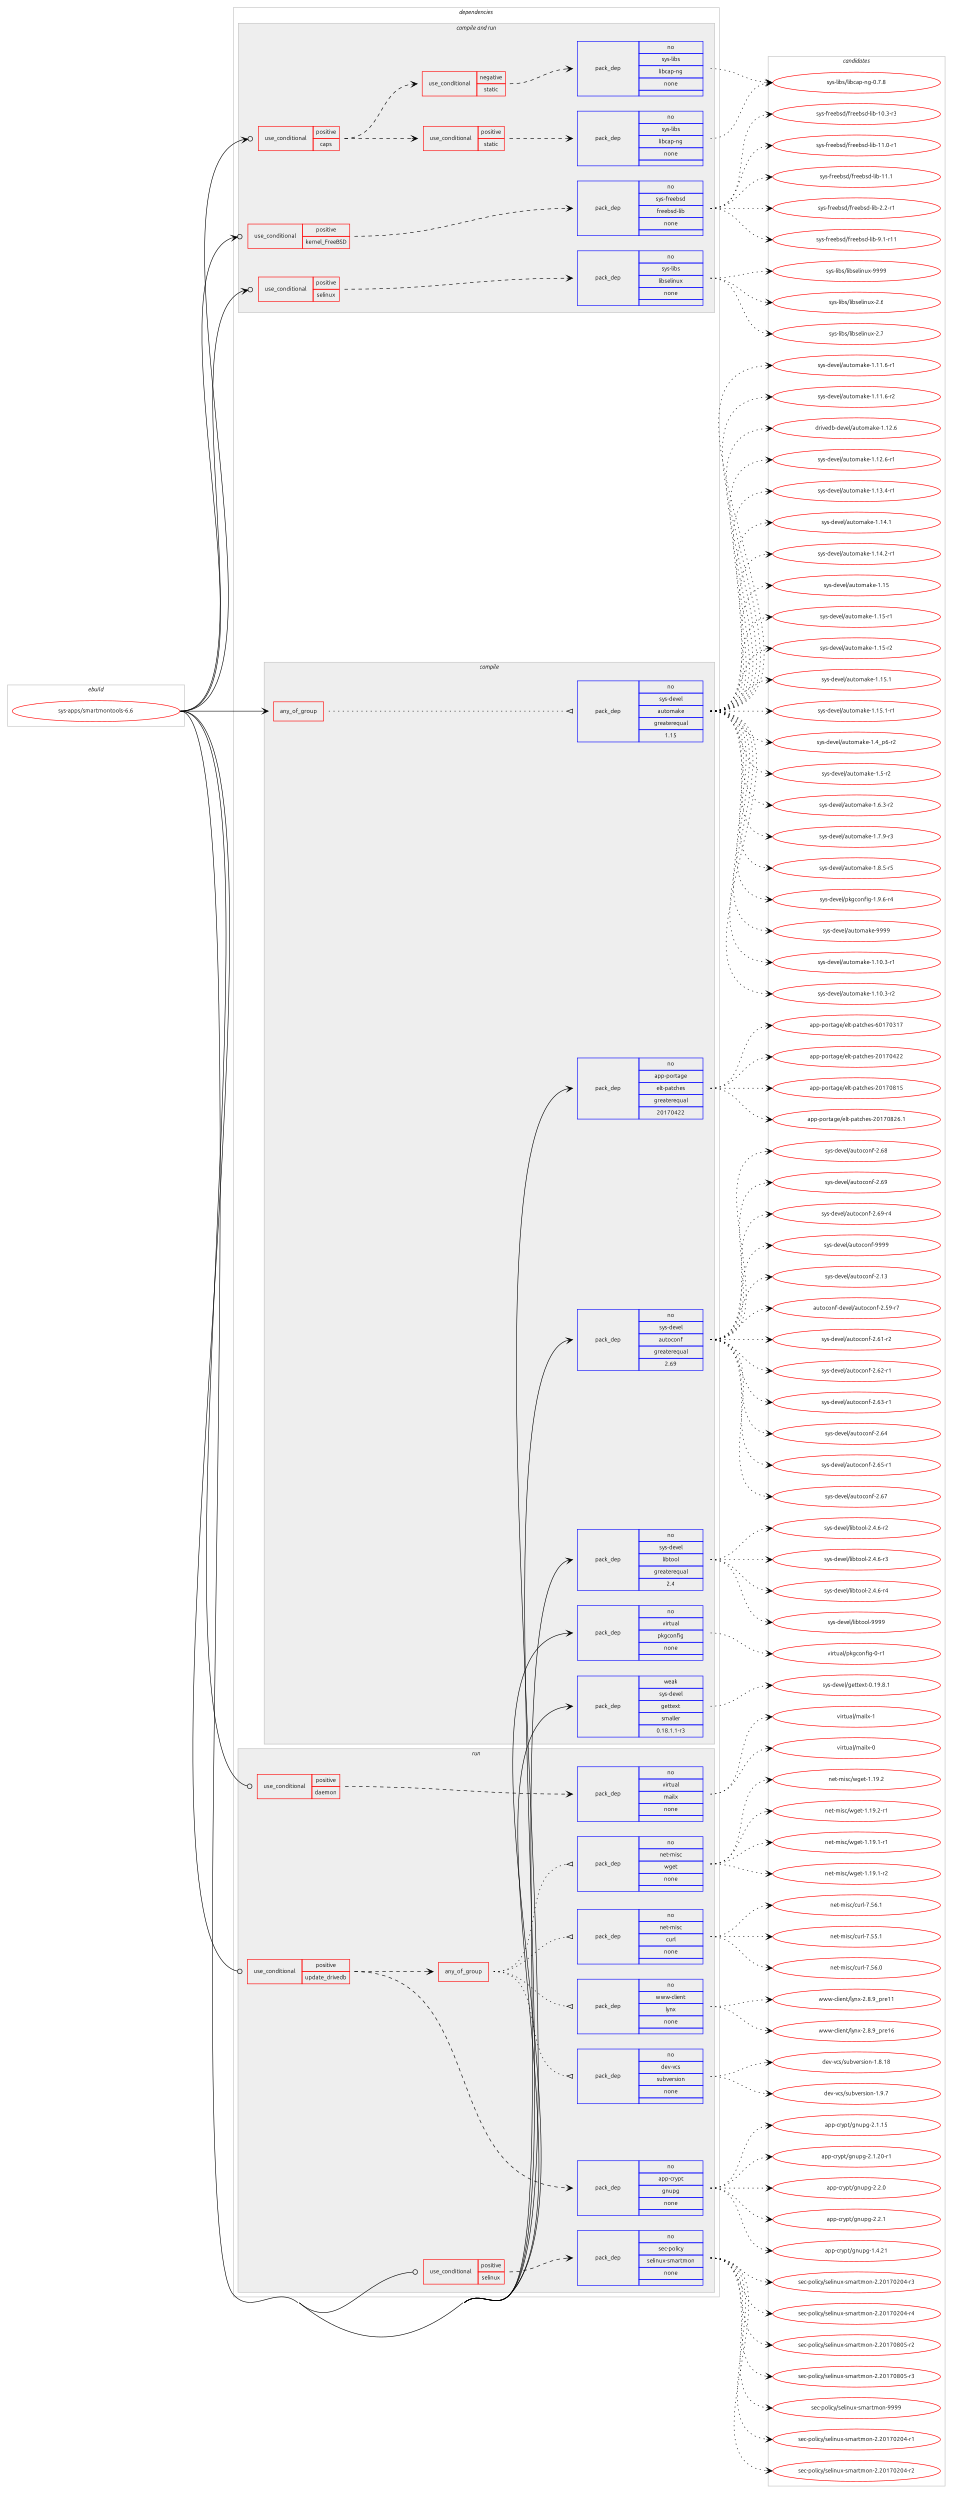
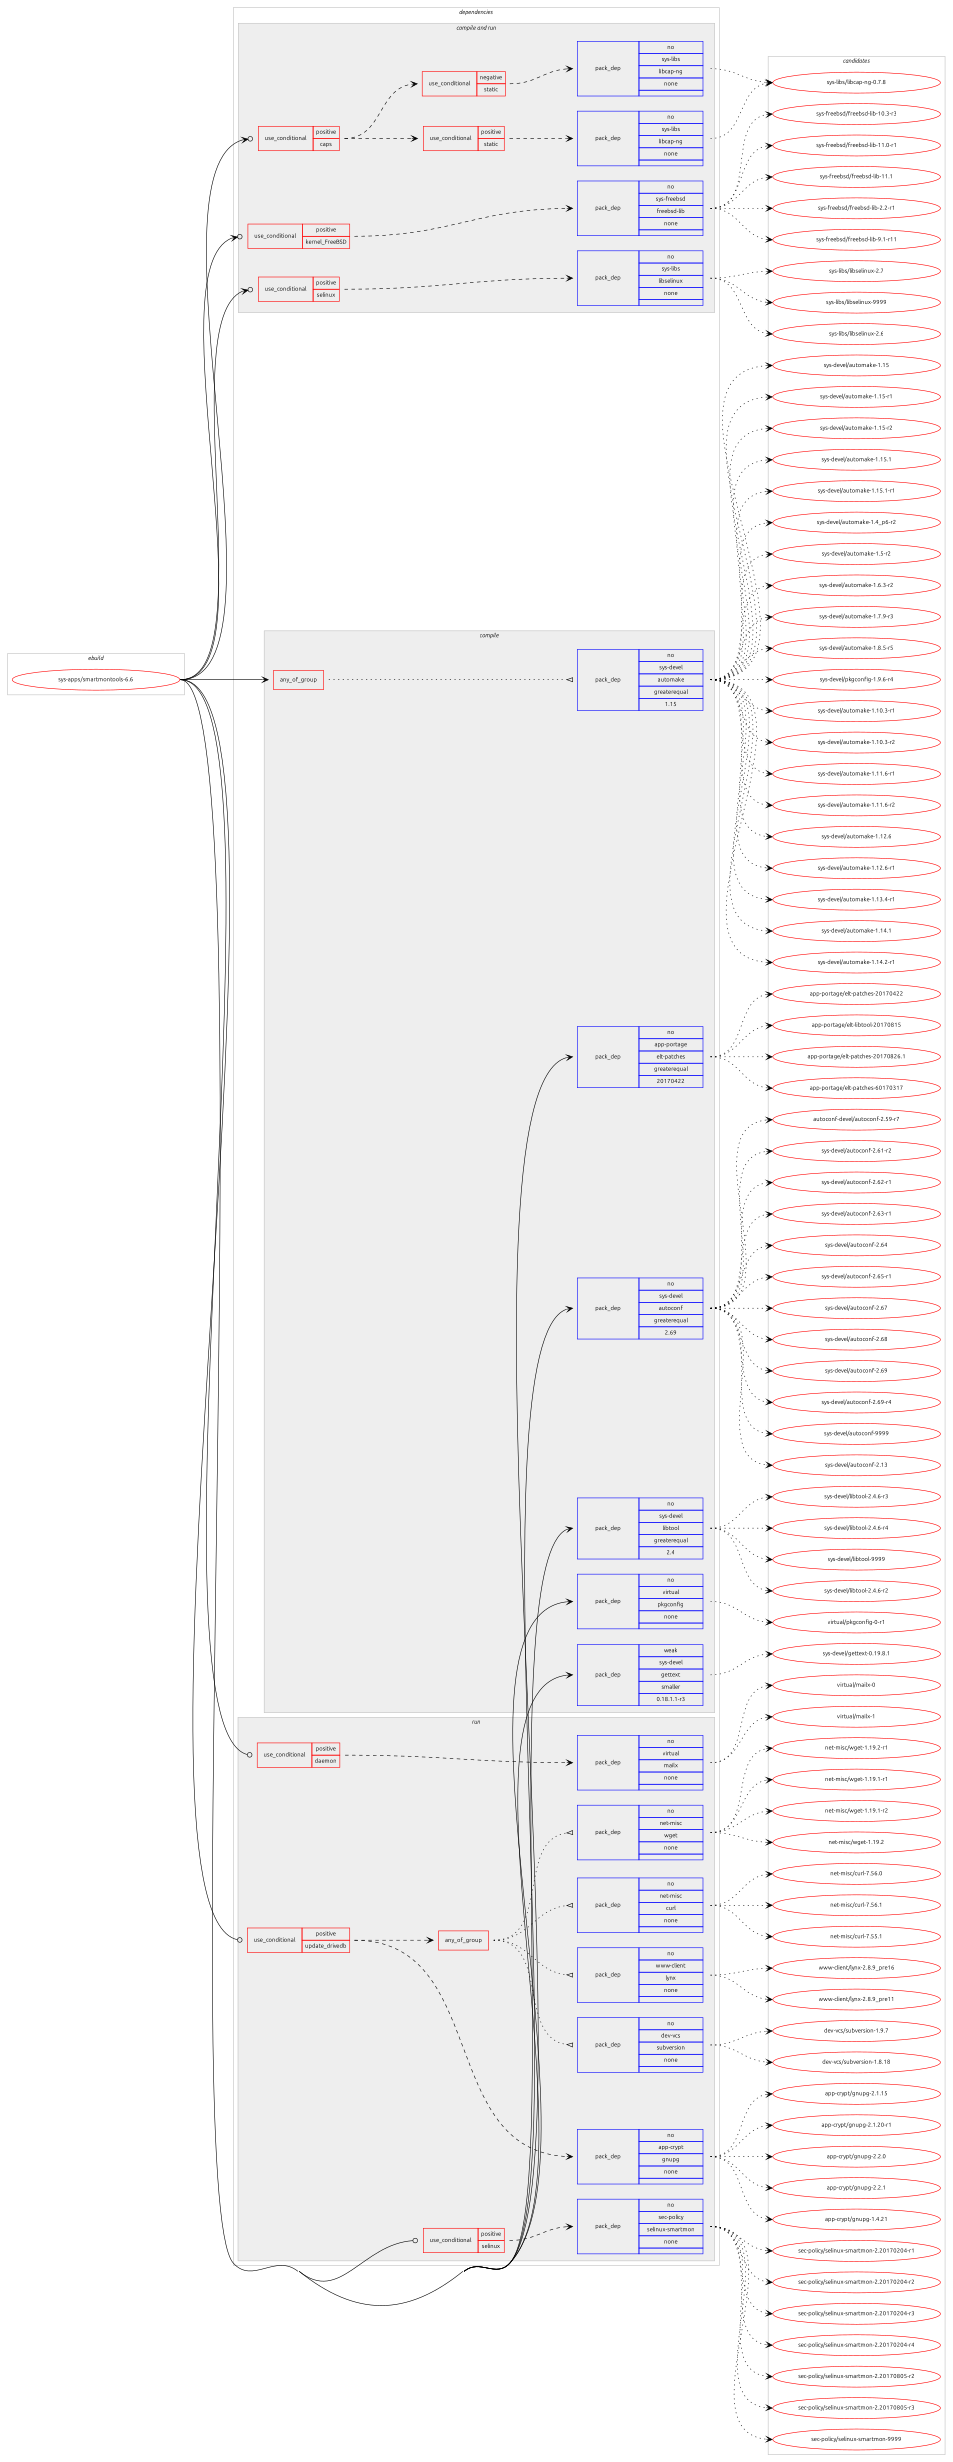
(857, 428) -> (857, 837)
(857, 931) -> none
(857, 1088) -> (857, 1025)
